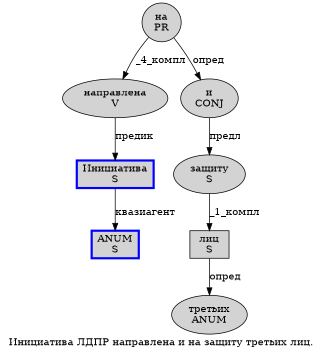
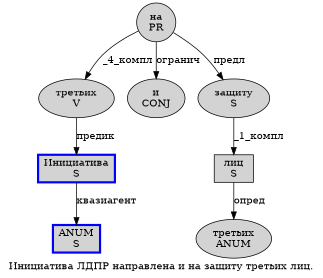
(208, 60) -> (178, 60)
(115, 98) -> (76, 98)
(209, 133) -> (198, 50)
